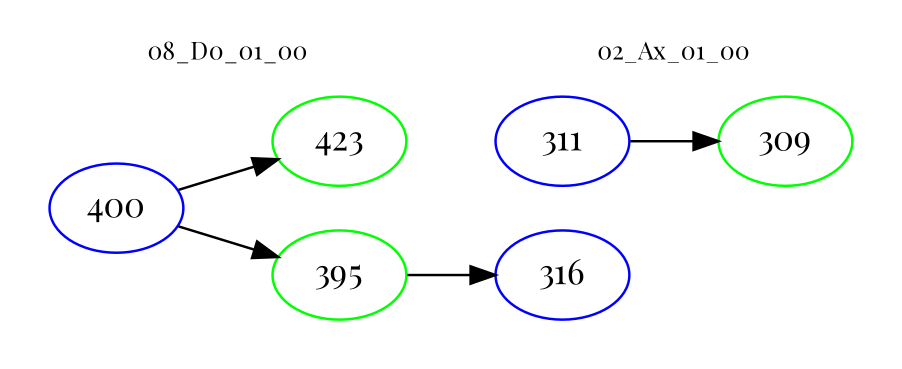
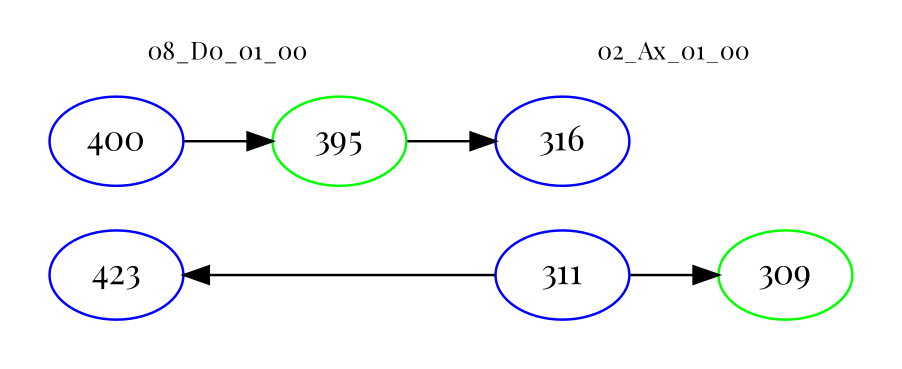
(339, 141) -> (116, 275)
(216, 178) -> (352, 275)
